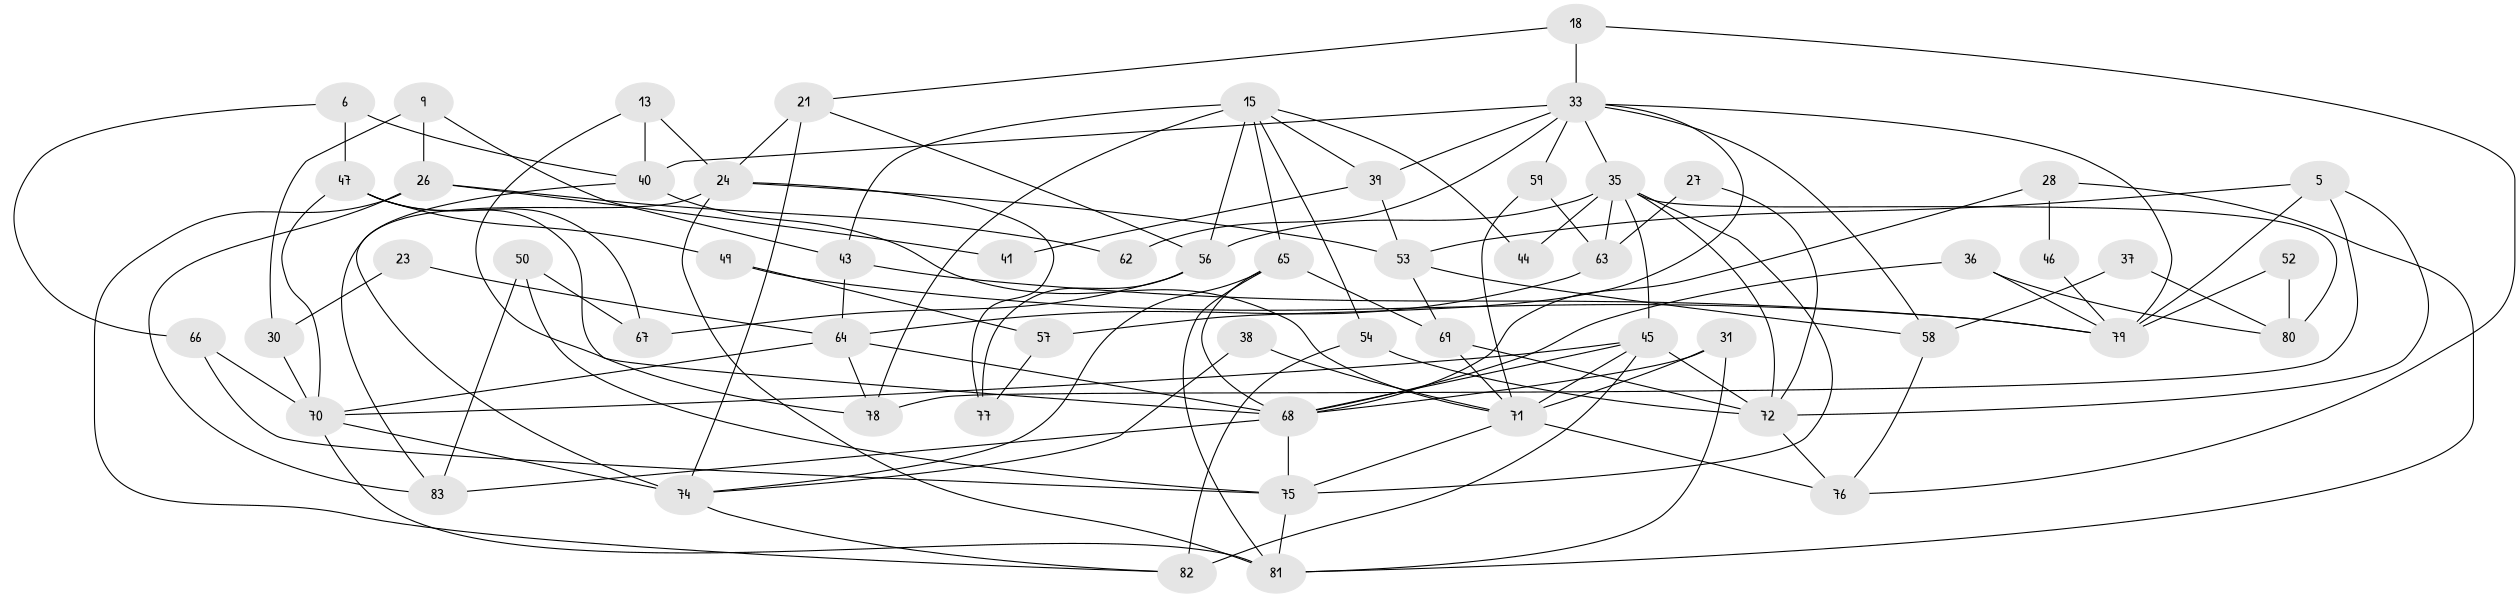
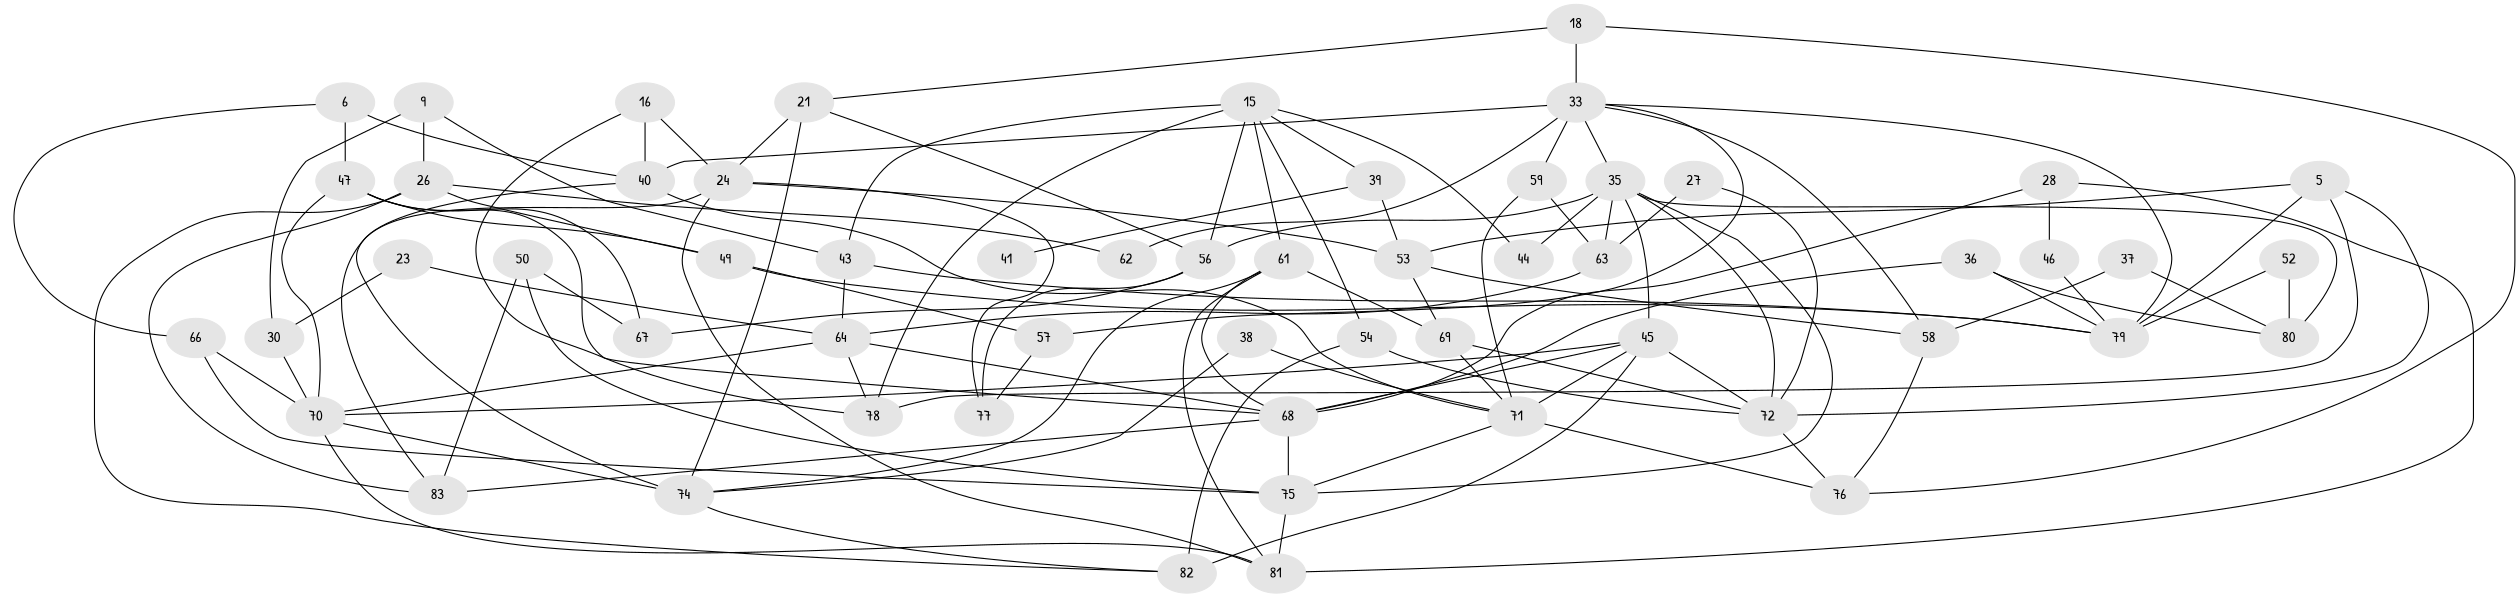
(645, 102) -> (645, 102)
(1475, 140) -> none
(716, 218) -> (572, 225)
(1284, 259) -> (1284, 259)
(1727, 338) -> none
